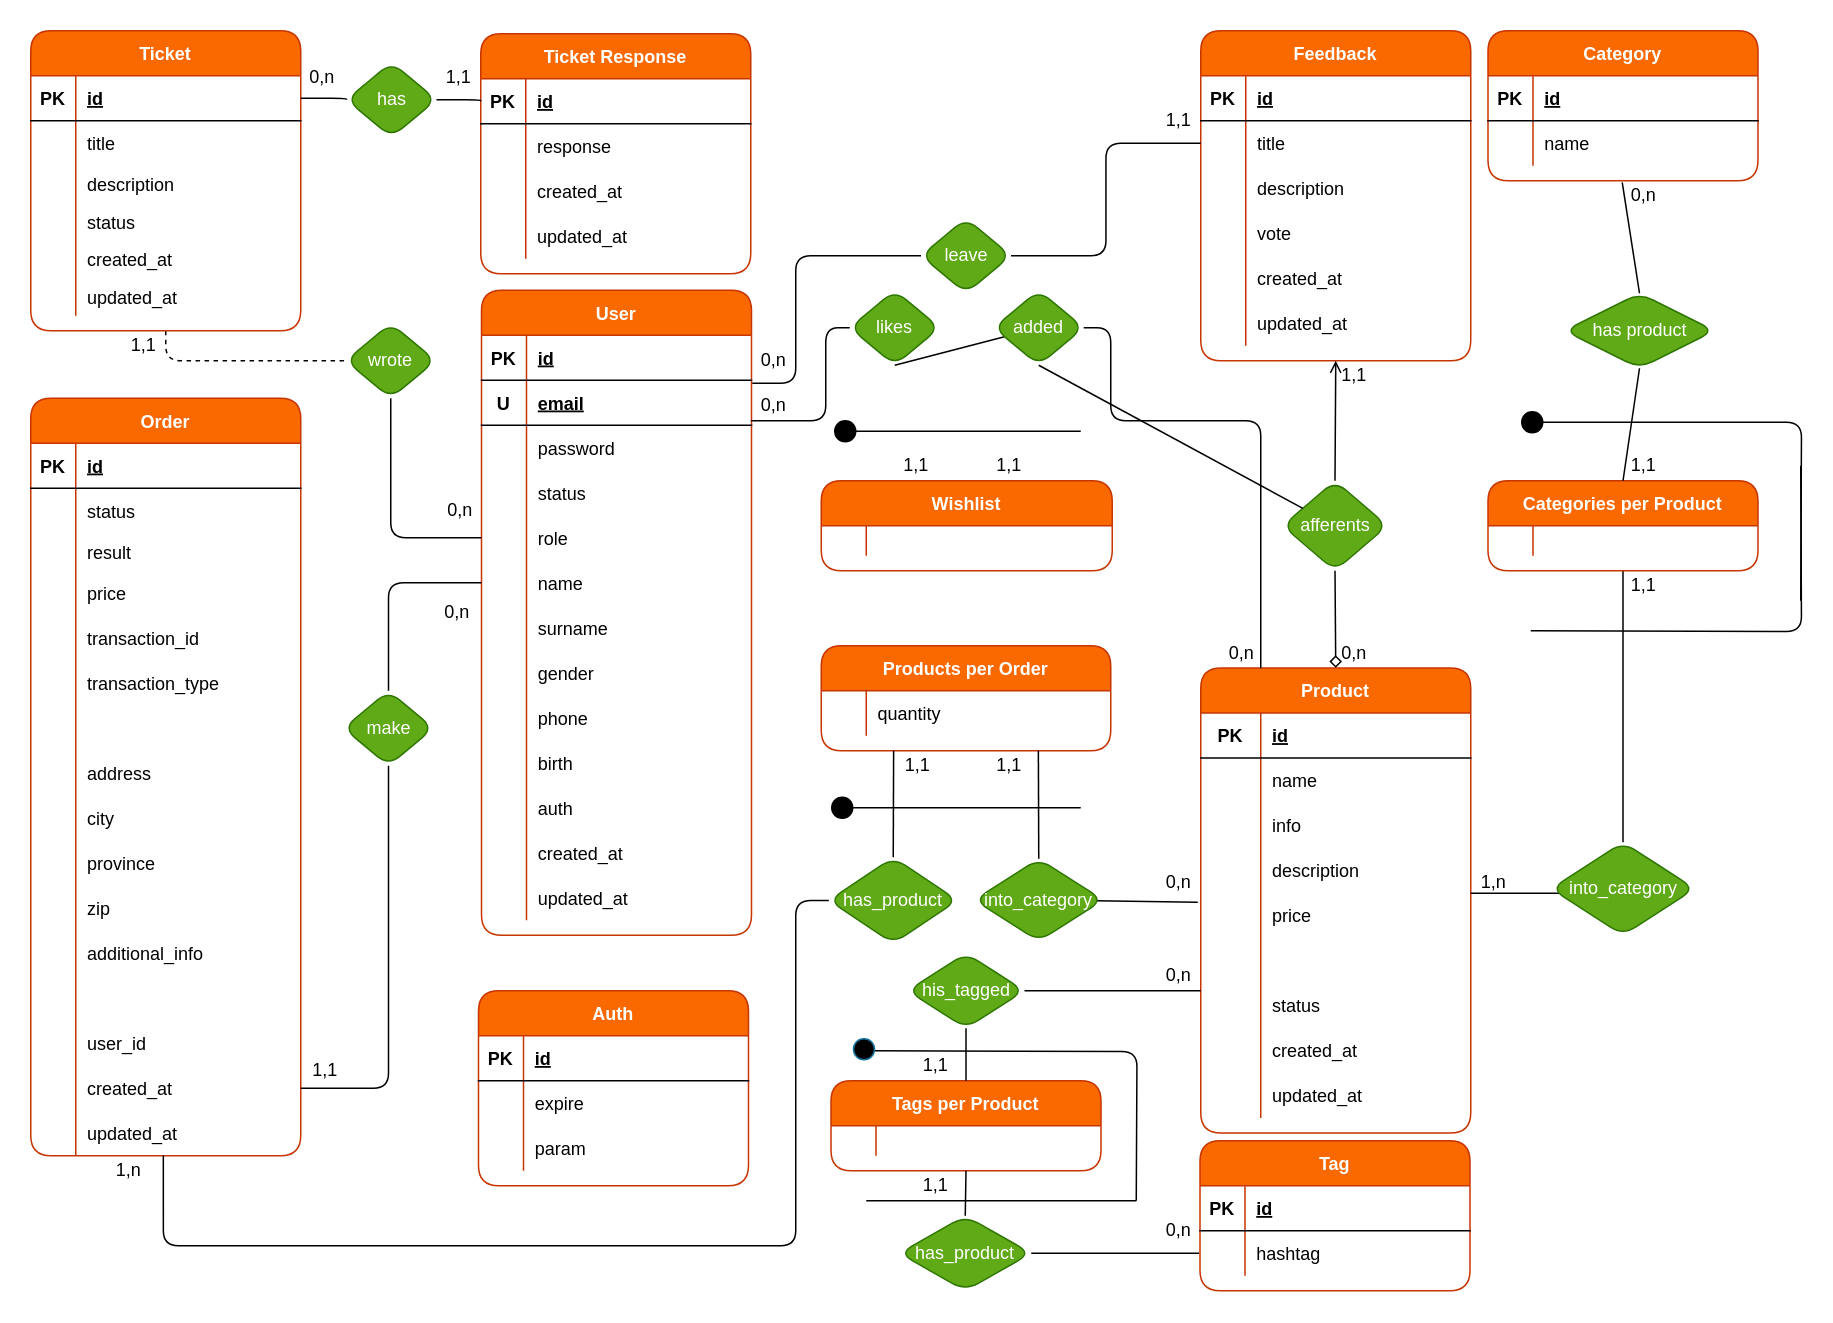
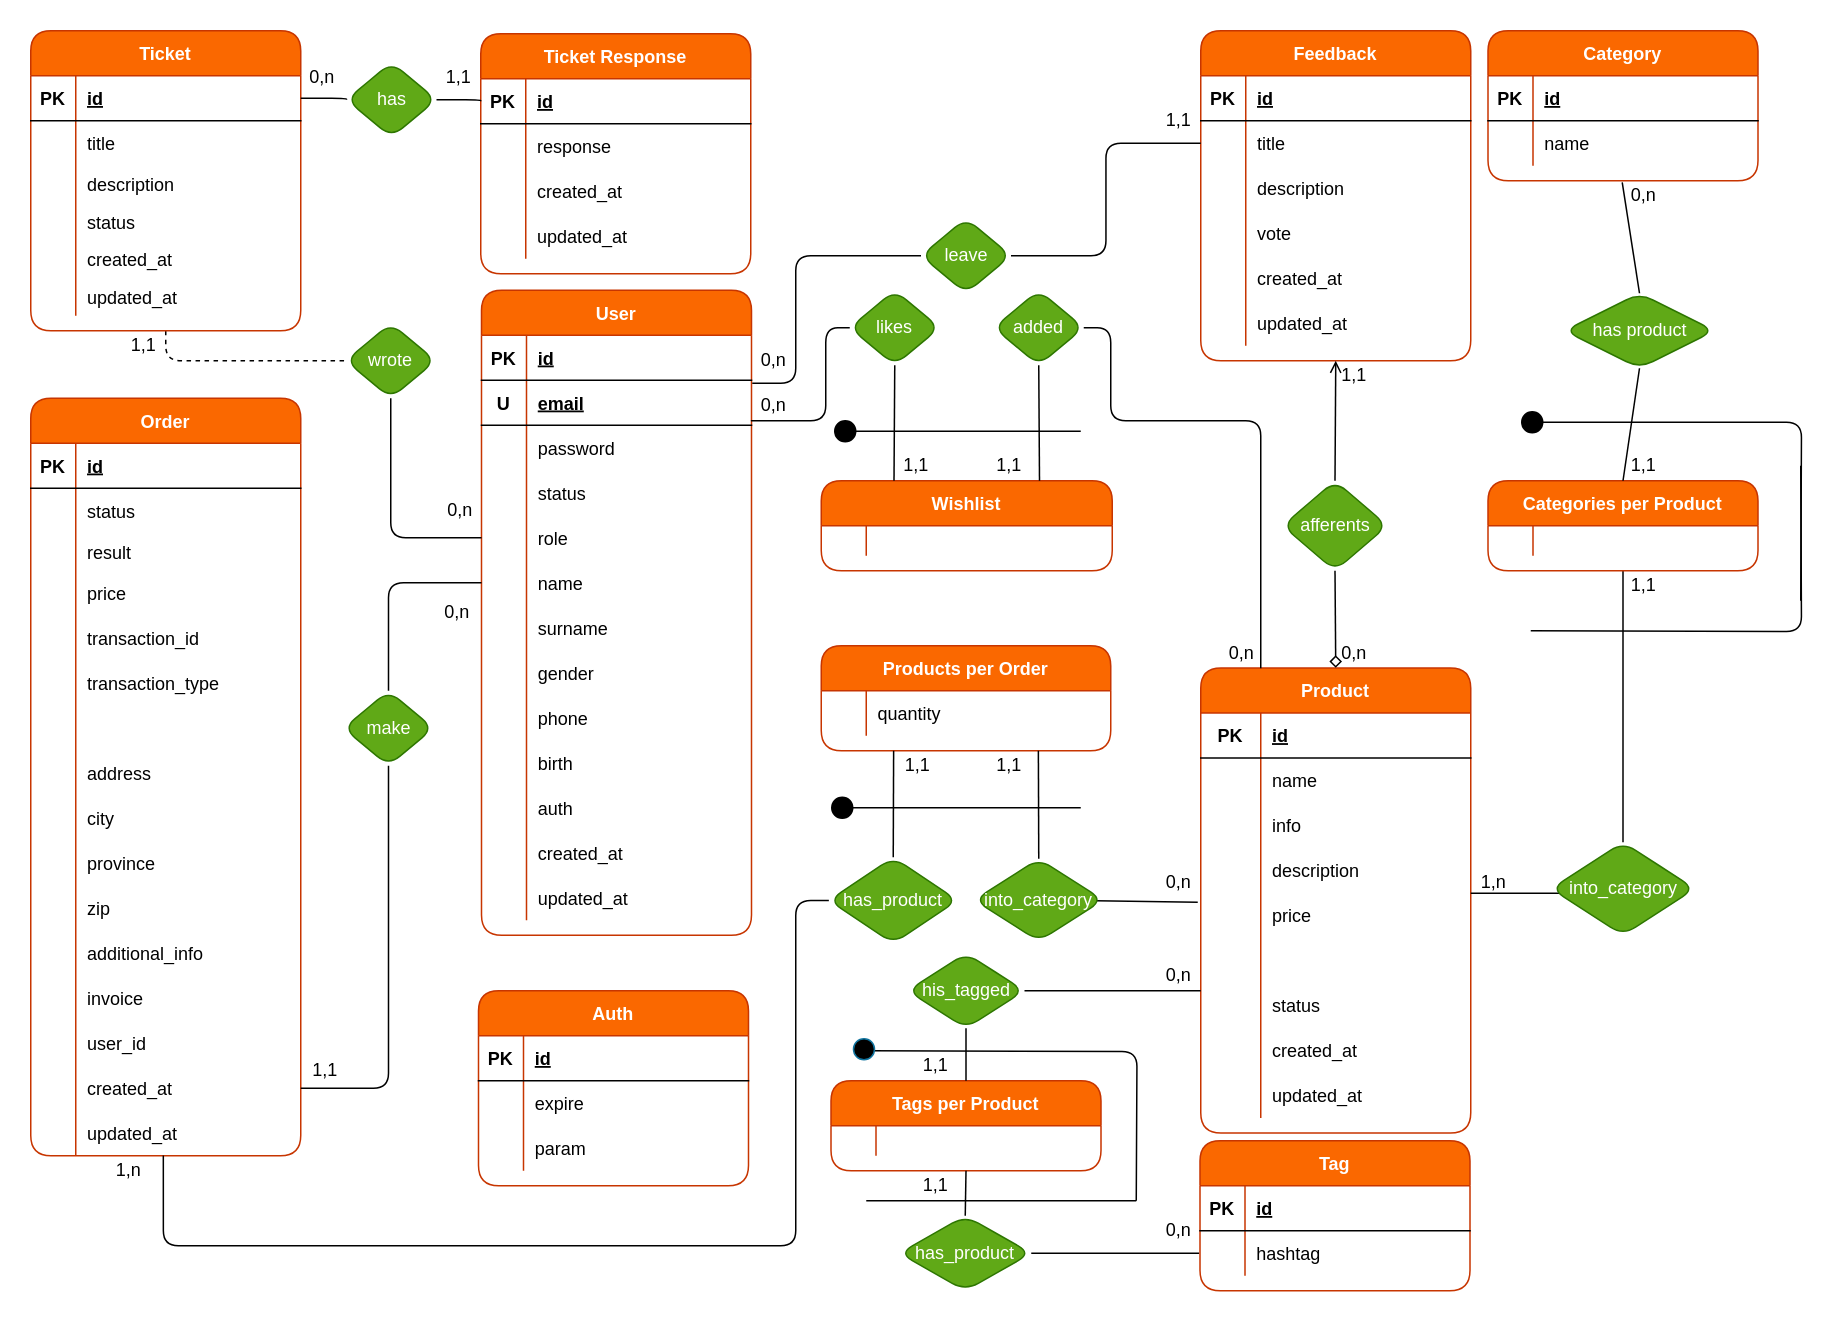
(949, 351) -> (894, 422)
(1224, 465) -> (1039, 422)
none -> (188, 998)
